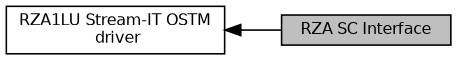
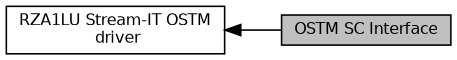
(366, 30) -> (366, 30)
